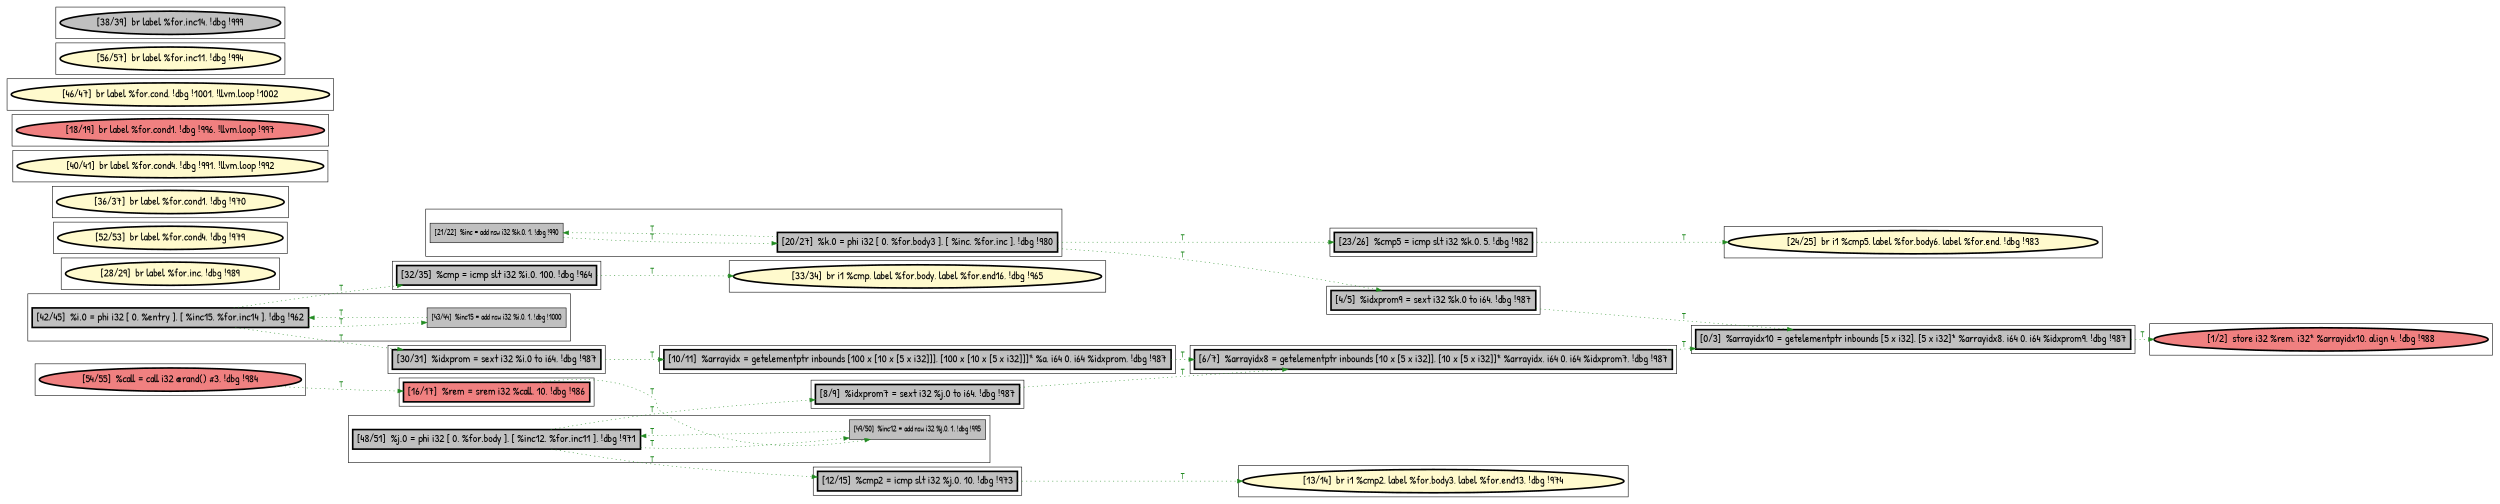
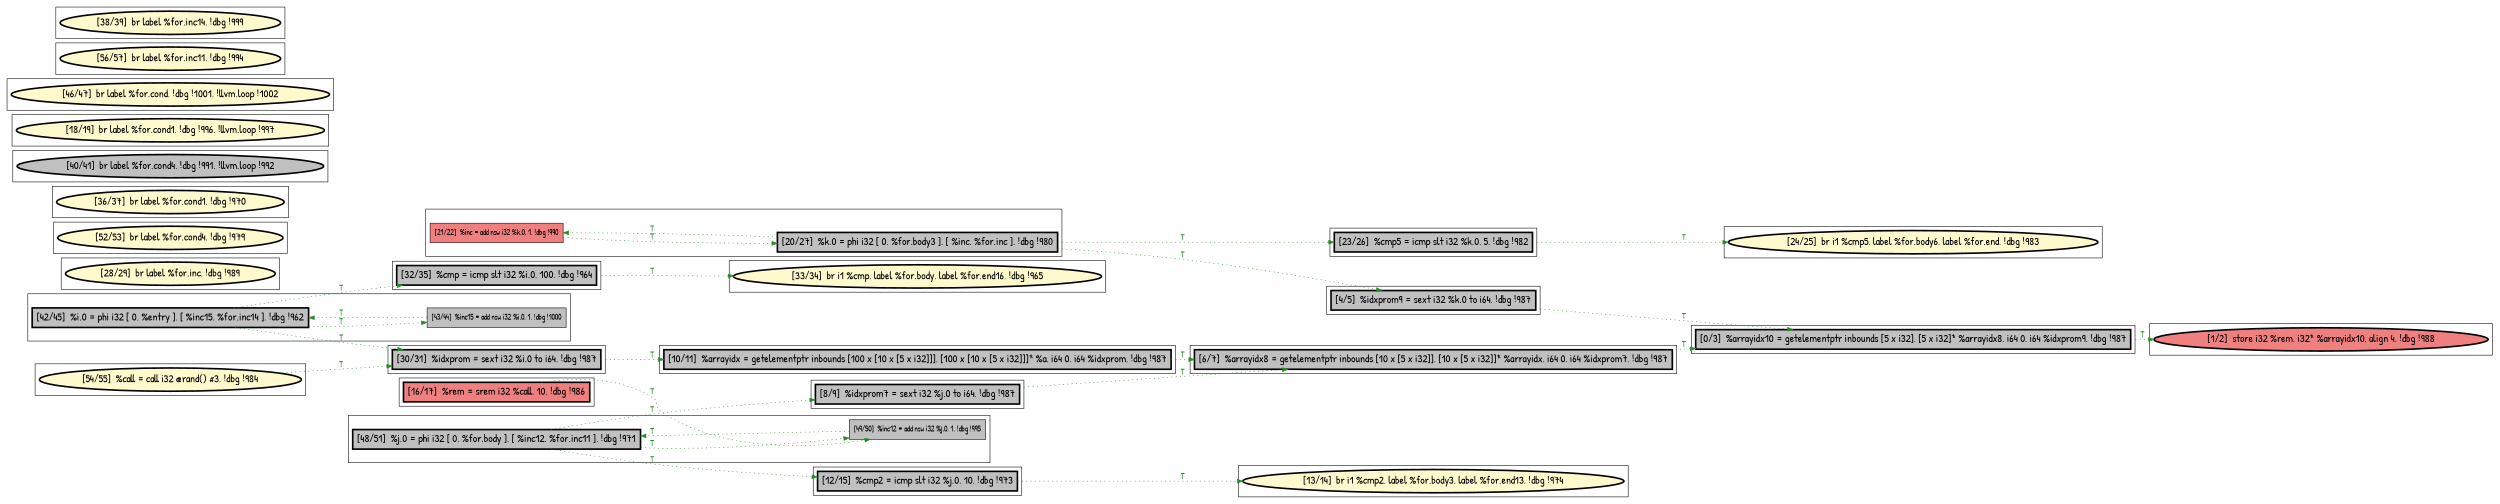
(170, 23) -> (170, 23)
(170, 130) -> (170, 130)
(170, 166) -> (170, 166)
(497, 233) -> (497, 233)
(170, 380) -> (170, 380)
(337, 389) -> (332, 370)
